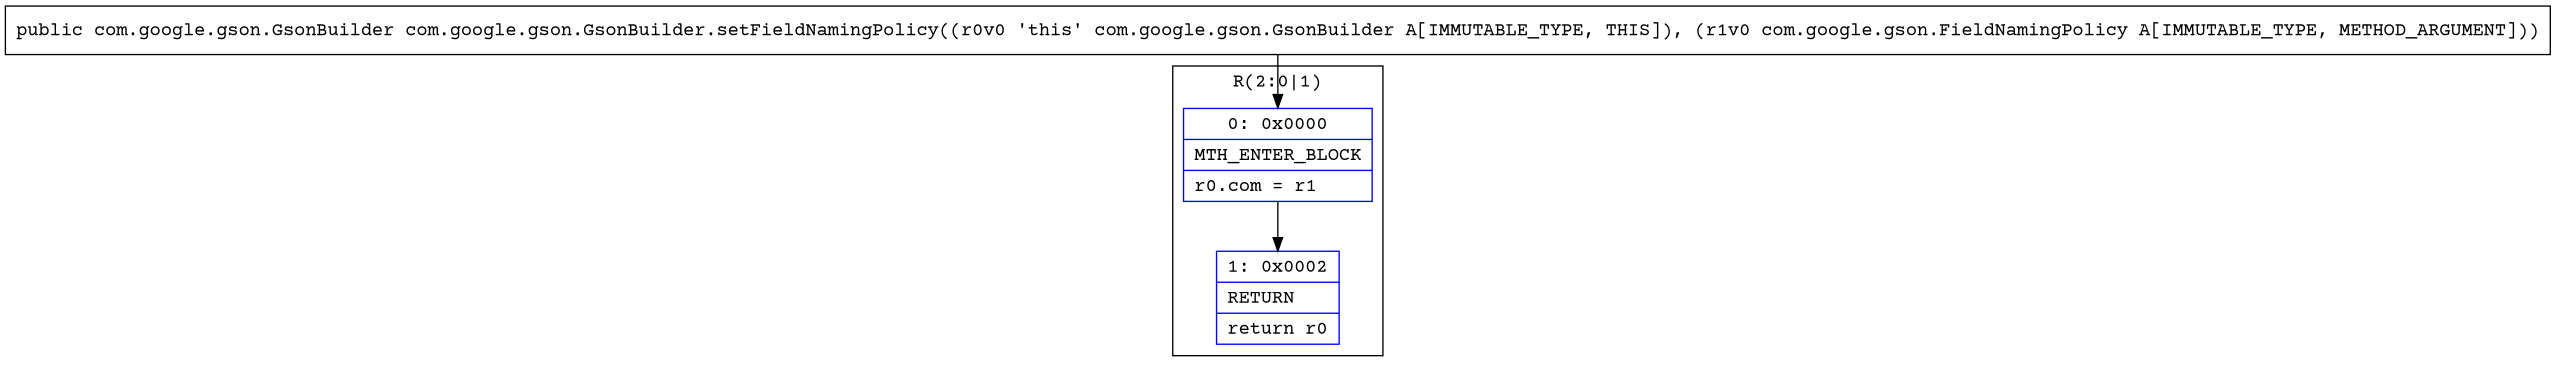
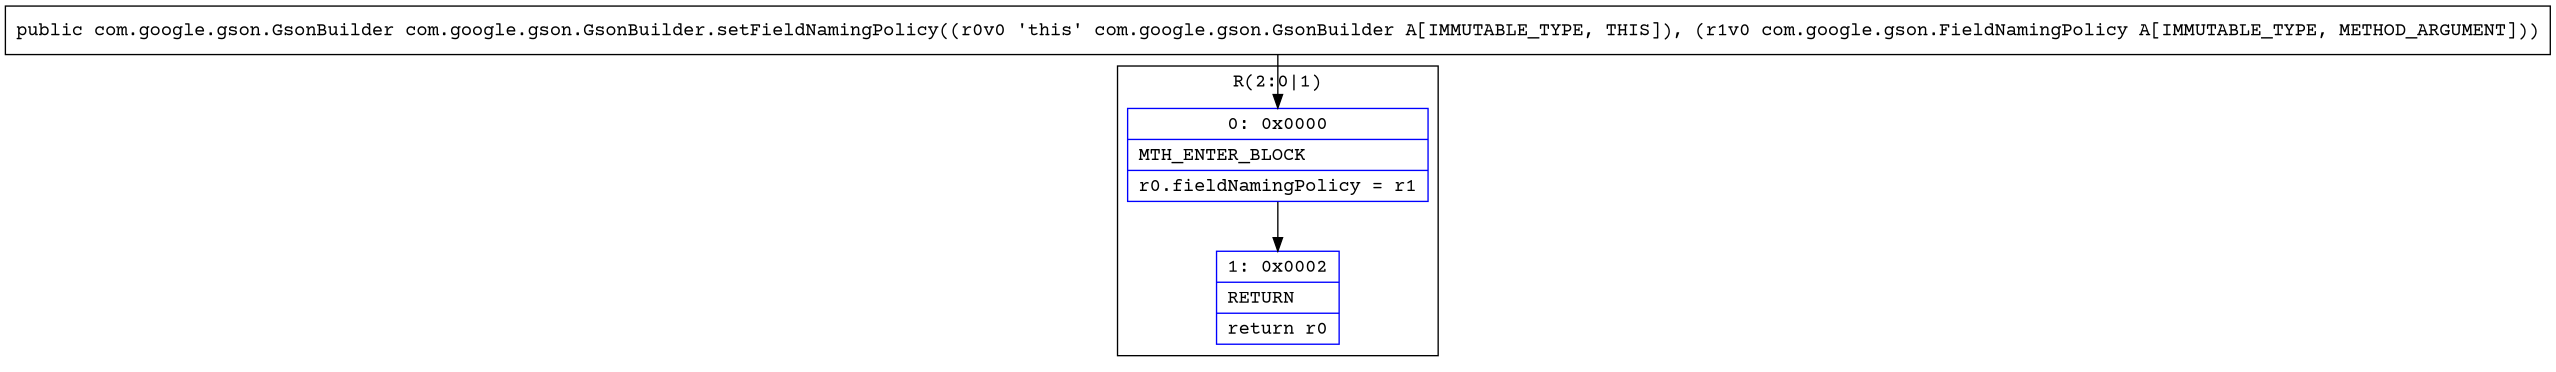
(1256, 185) -> (1278, 185)
